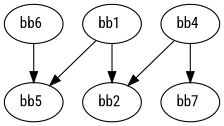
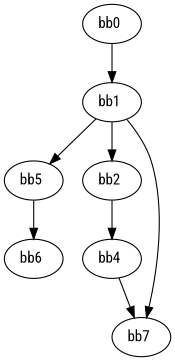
none -> (112, 24)
(34, 58) -> (34, 214)
(155, 59) -> (112, 214)
none -> (159, 210)
